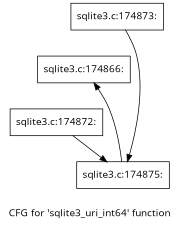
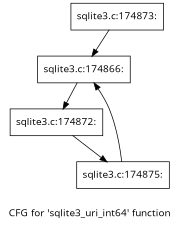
(140, 91) -> (103, 40)
none -> (72, 93)
